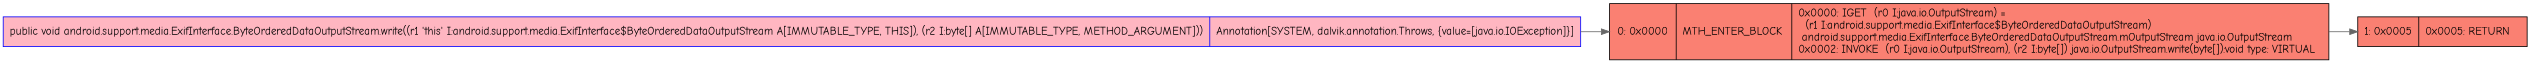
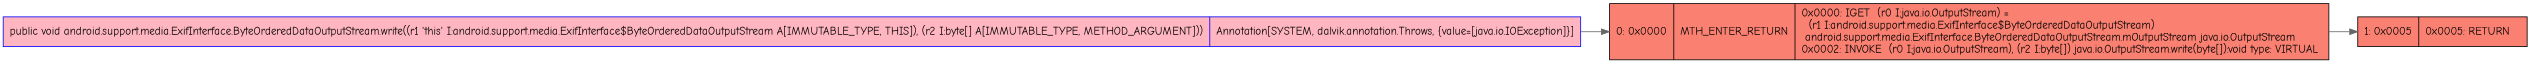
(1732, 31) -> (1734, 31)
